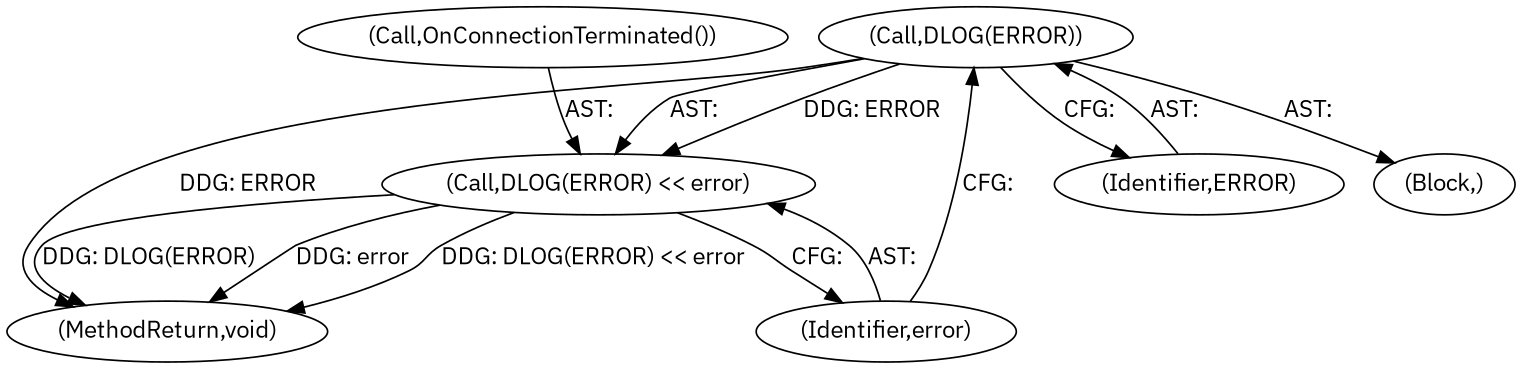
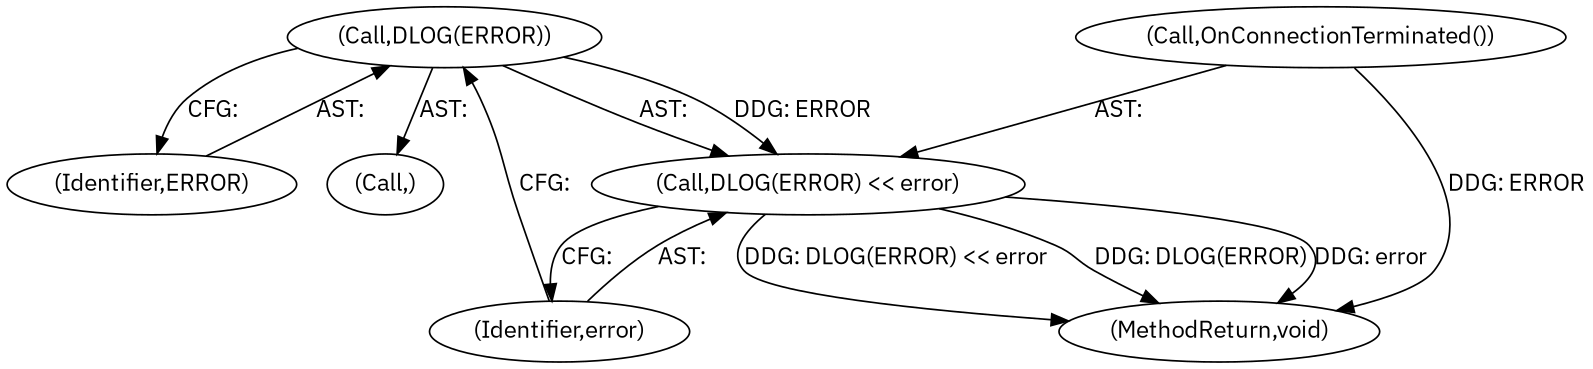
(395, 109) -> (1446, 201)
(1444, 184) -> (385, 184)
